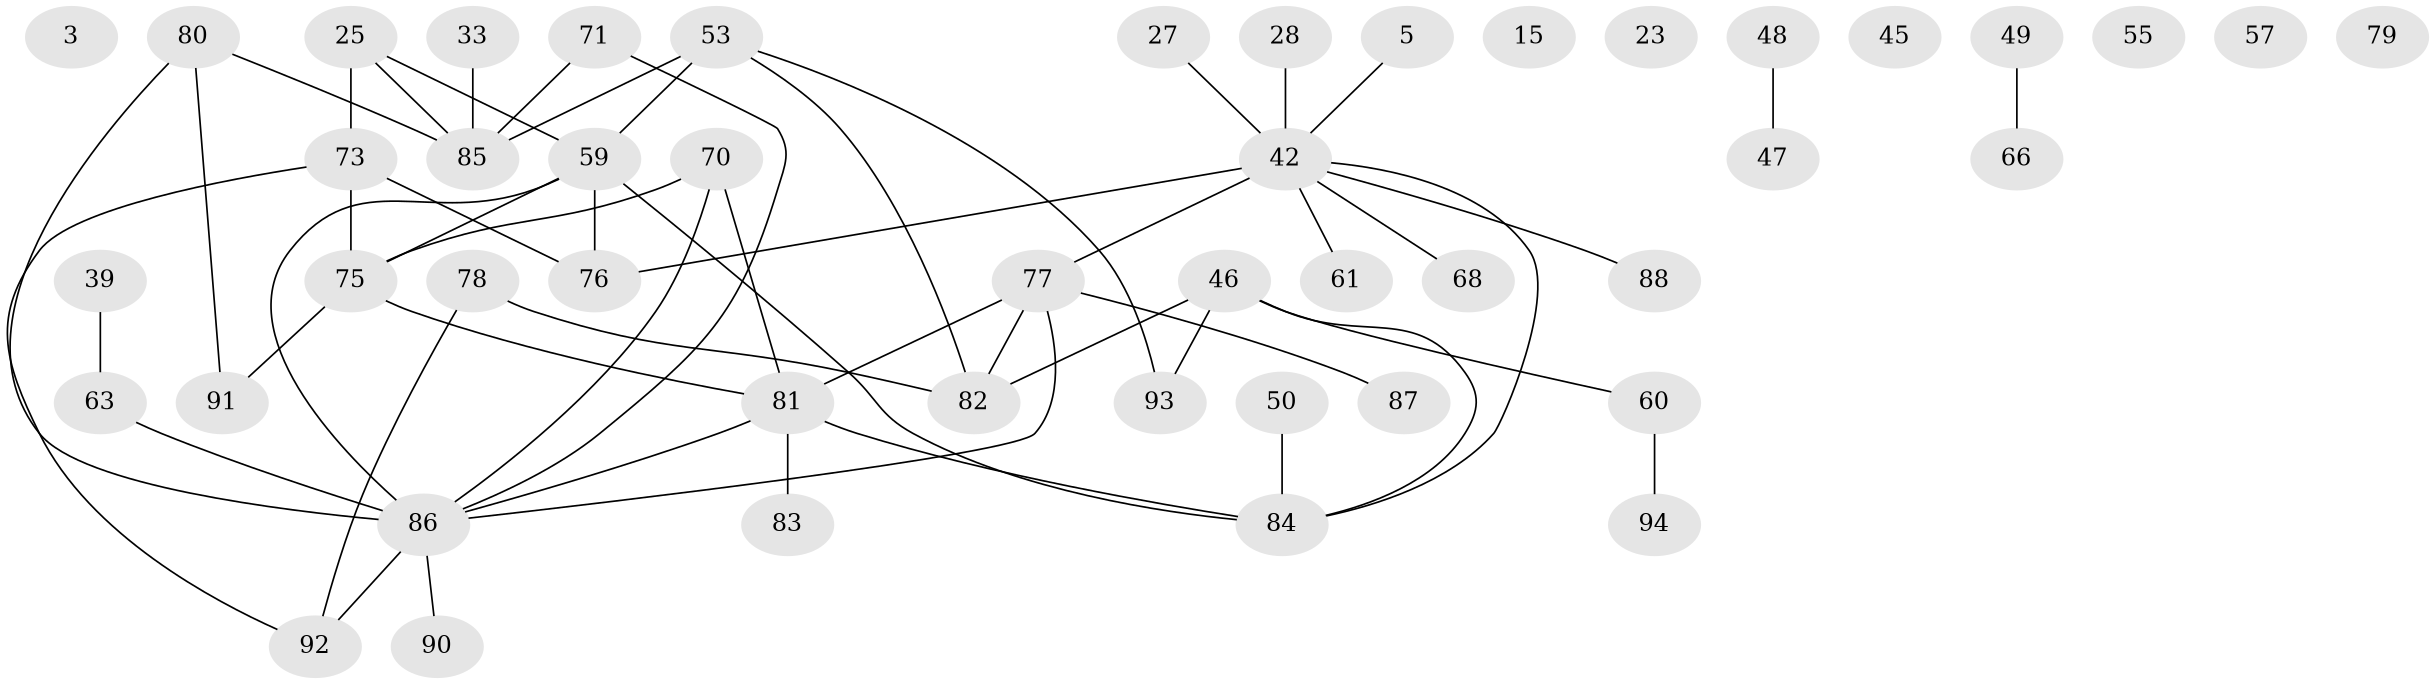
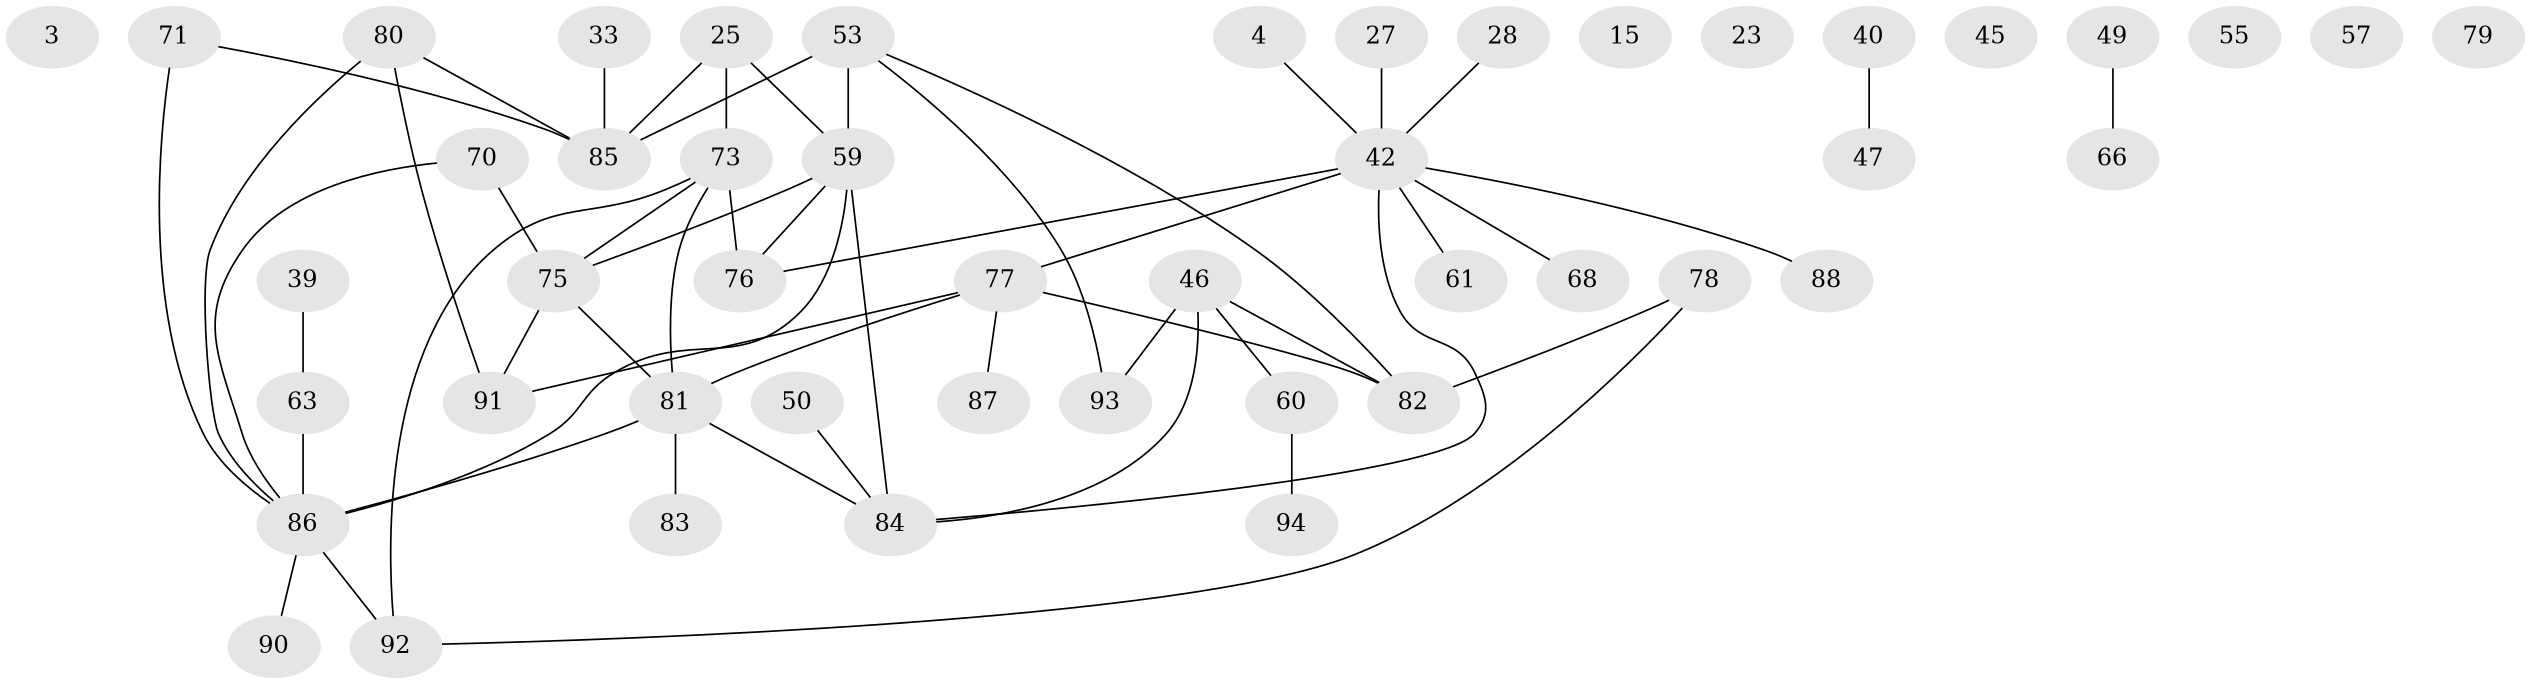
(1407, 37) -> (1260, 37)
(1773, 37) -> (1869, 37)
(762, 313) -> (674, 277)
(816, 475) -> (798, 330)
